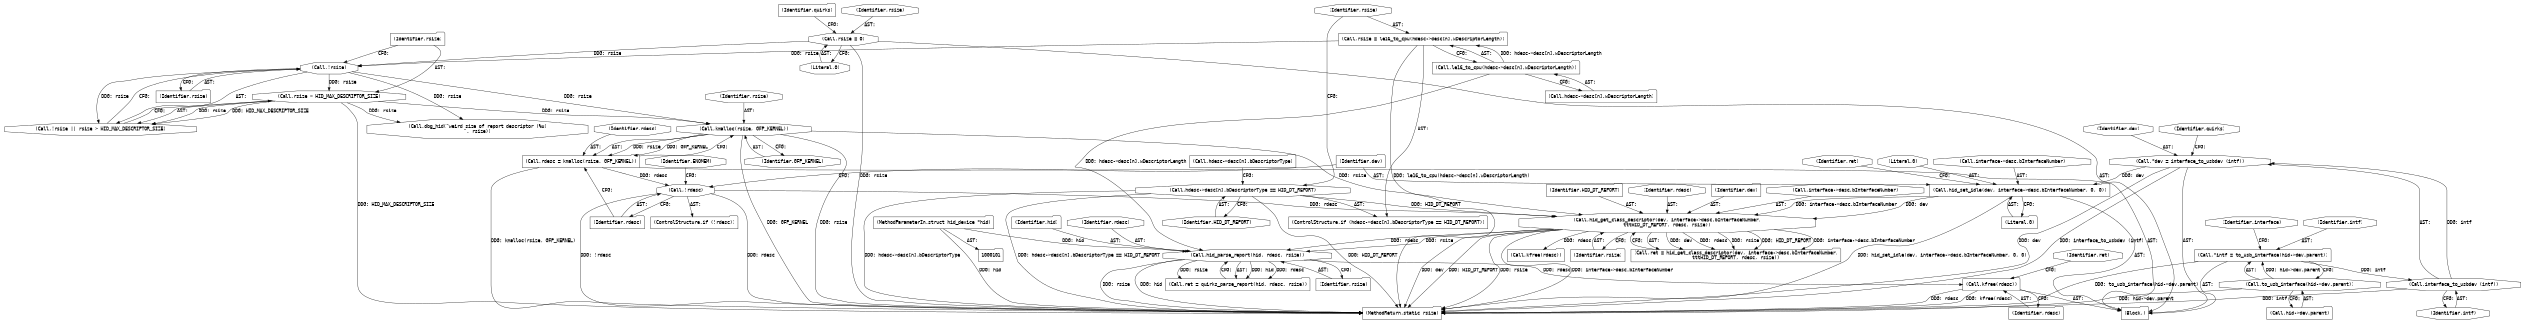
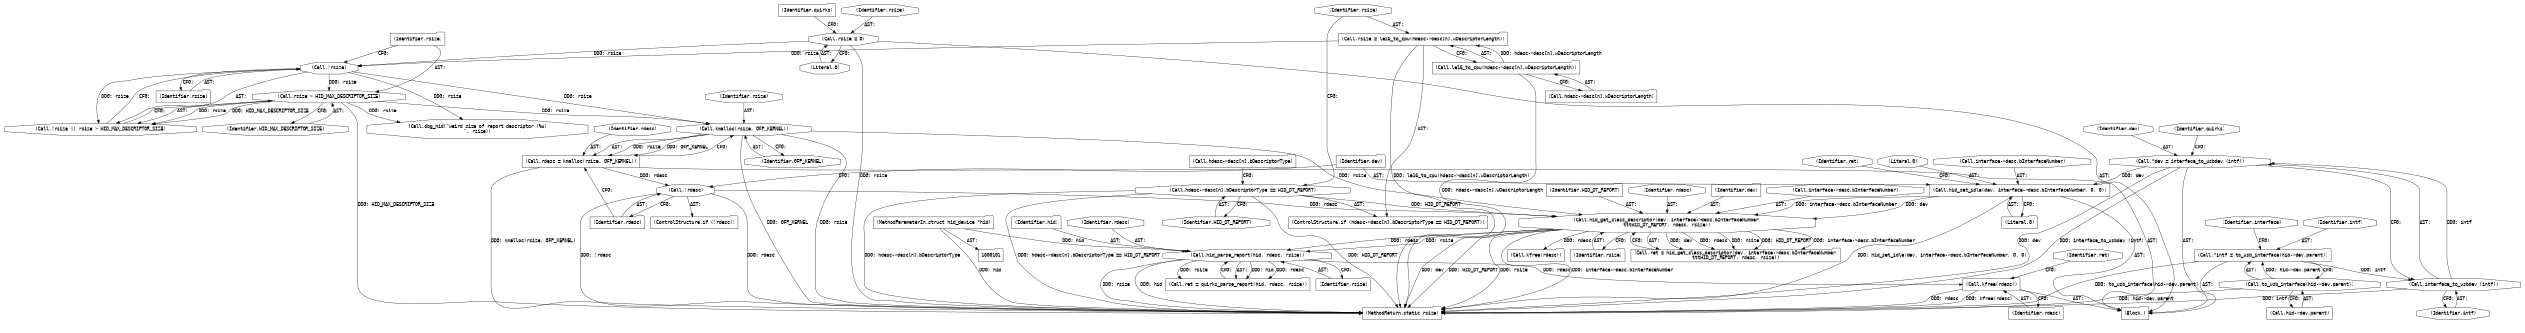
(1202, 122) -> (1451, 201)
none -> (276, 129)
(686, 162) -> none
none -> (2374, 180)
